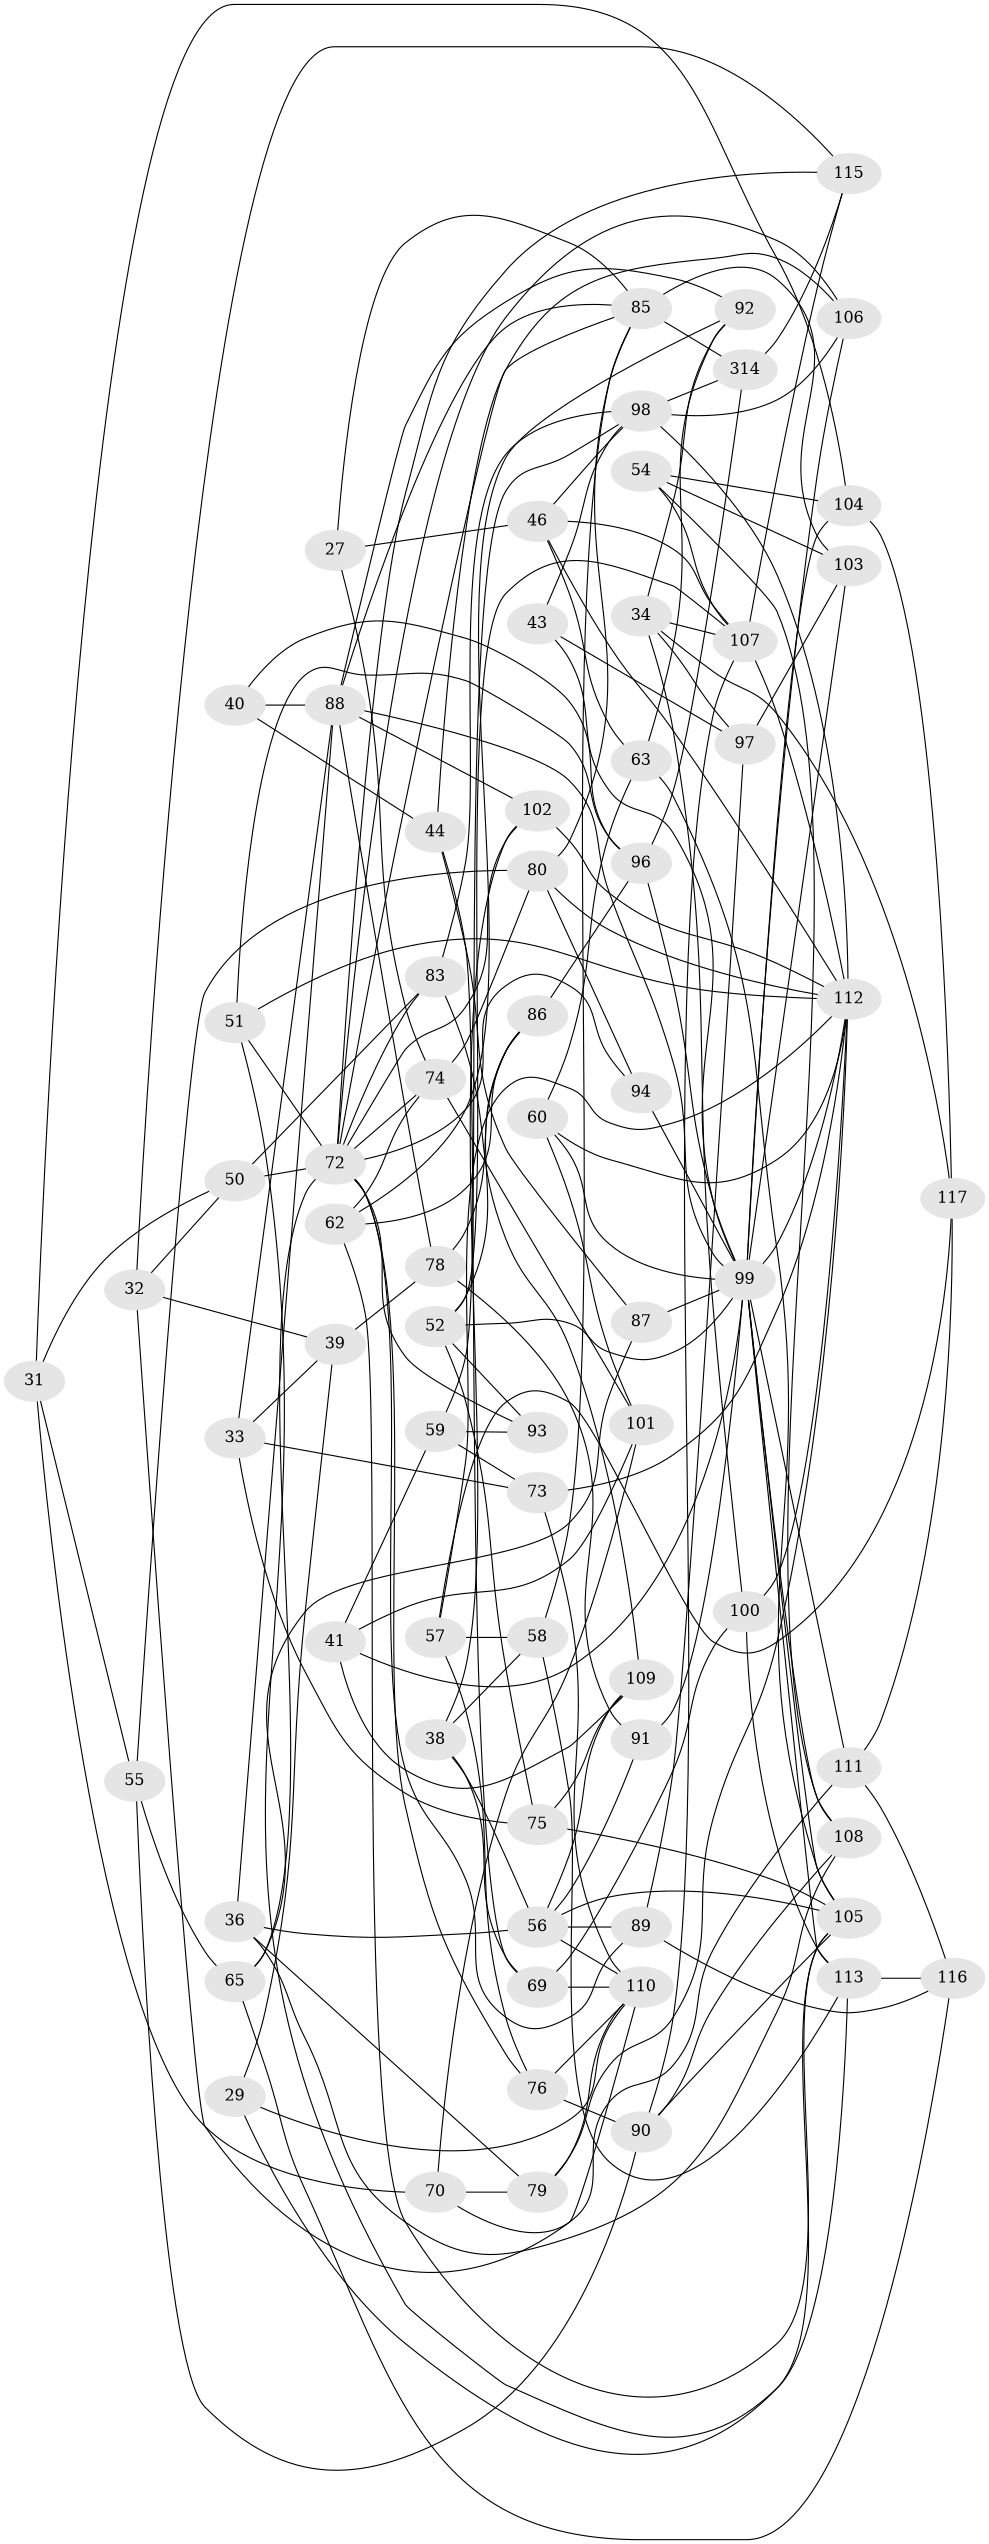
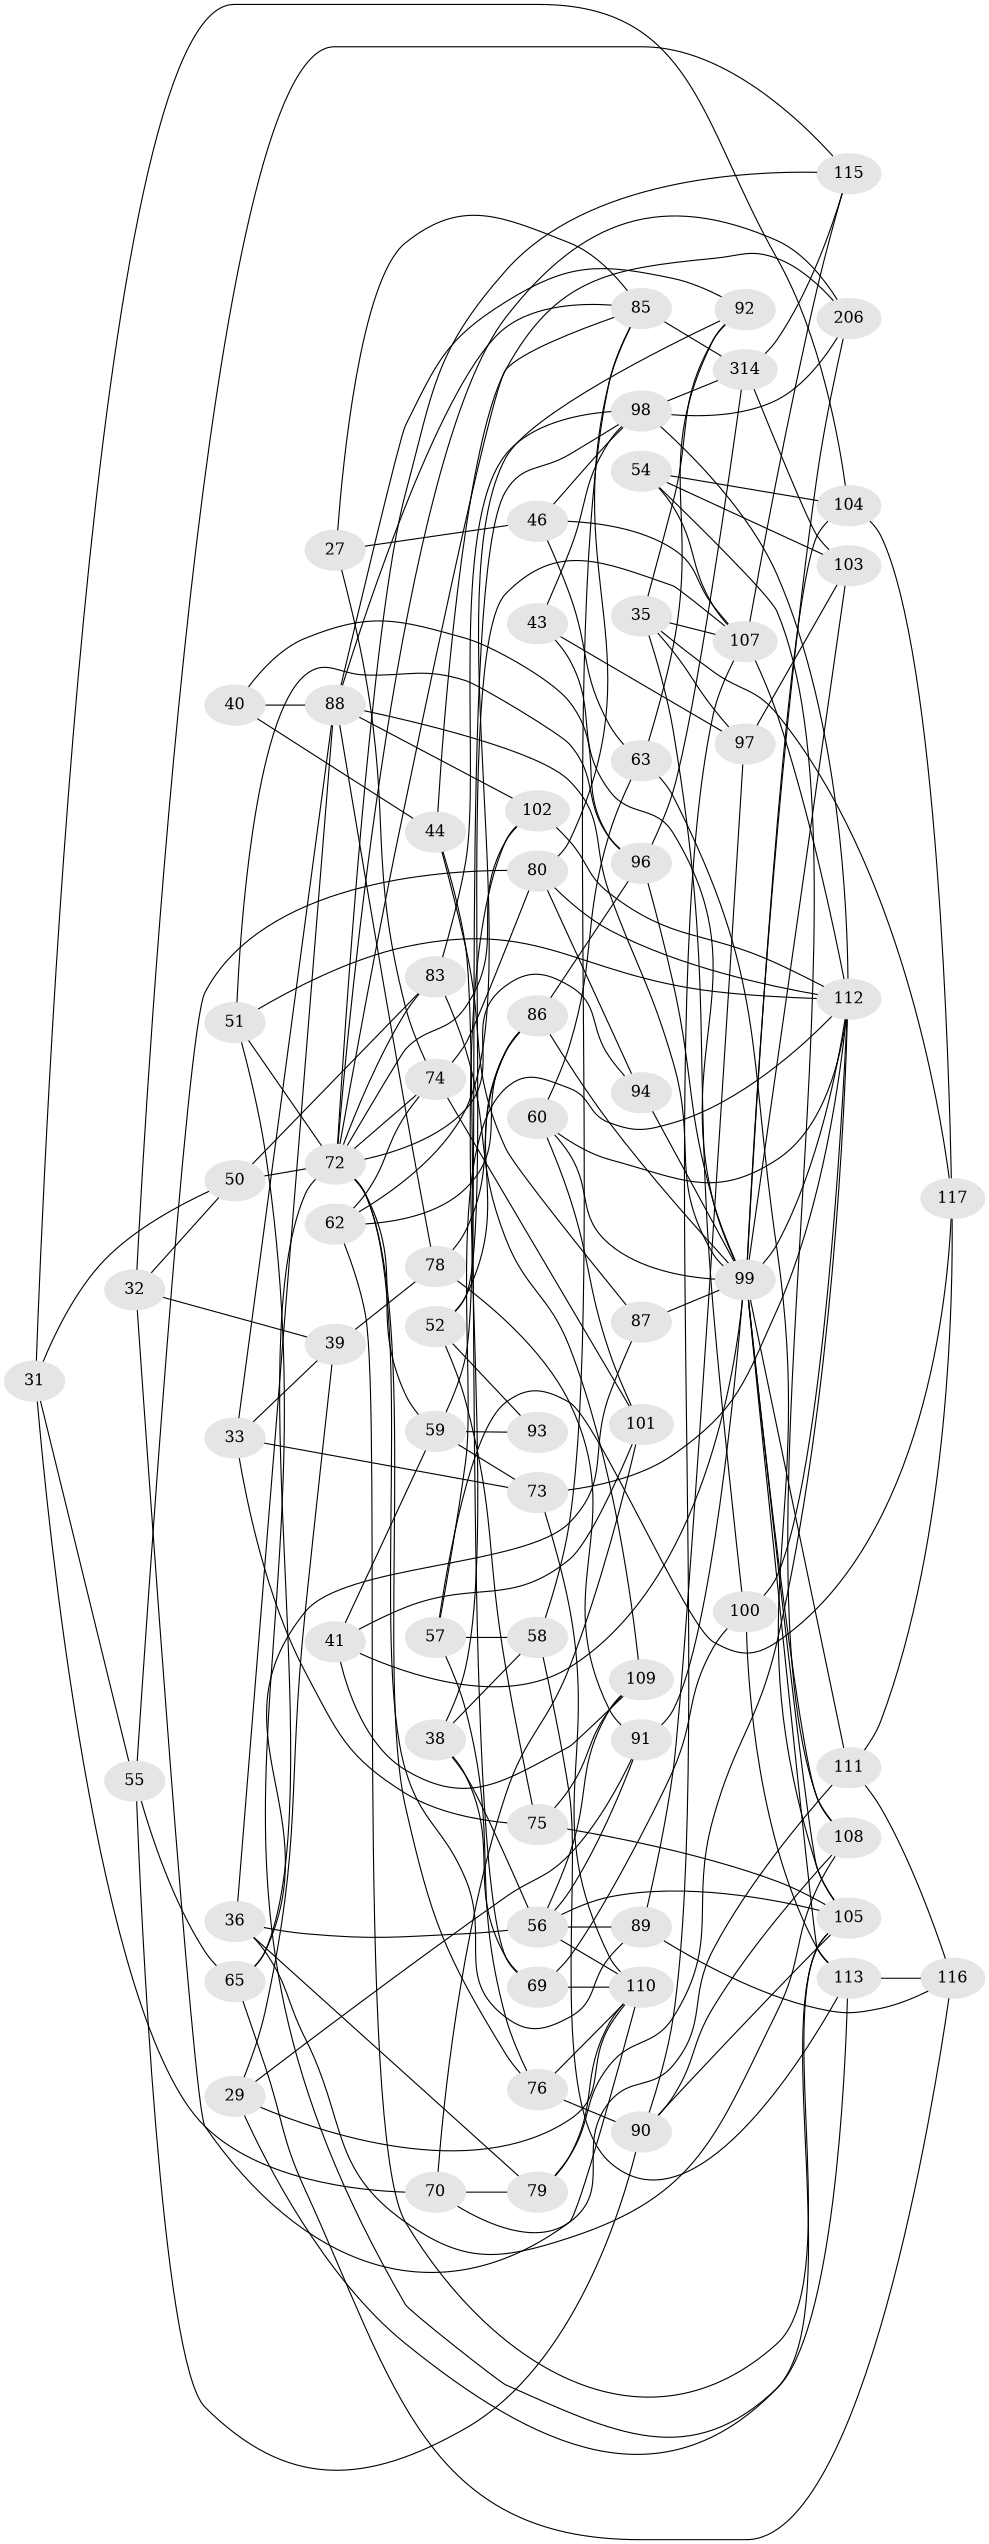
(849, 319) -> (849, 319)
(812, 383) -> (788, 472)
(641, 616) -> (641, 616)
(693, 760) -> none
(401, 1350) -> (387, 1297)
(635, 1359) -> (633, 1153)
none -> (437, 1946)
